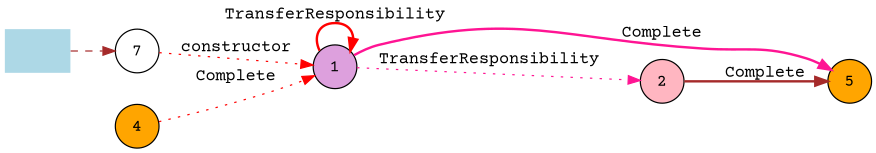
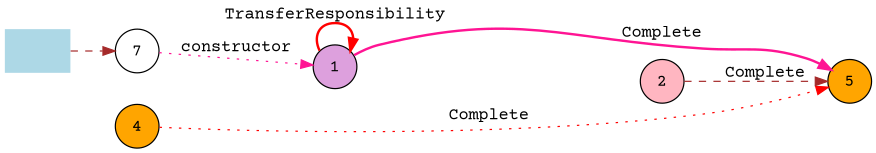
(230, 58) -> (230, 58)
(493, 74) -> none
(750, 81) -> (750, 81)
(232, 103) -> (490, 129)
